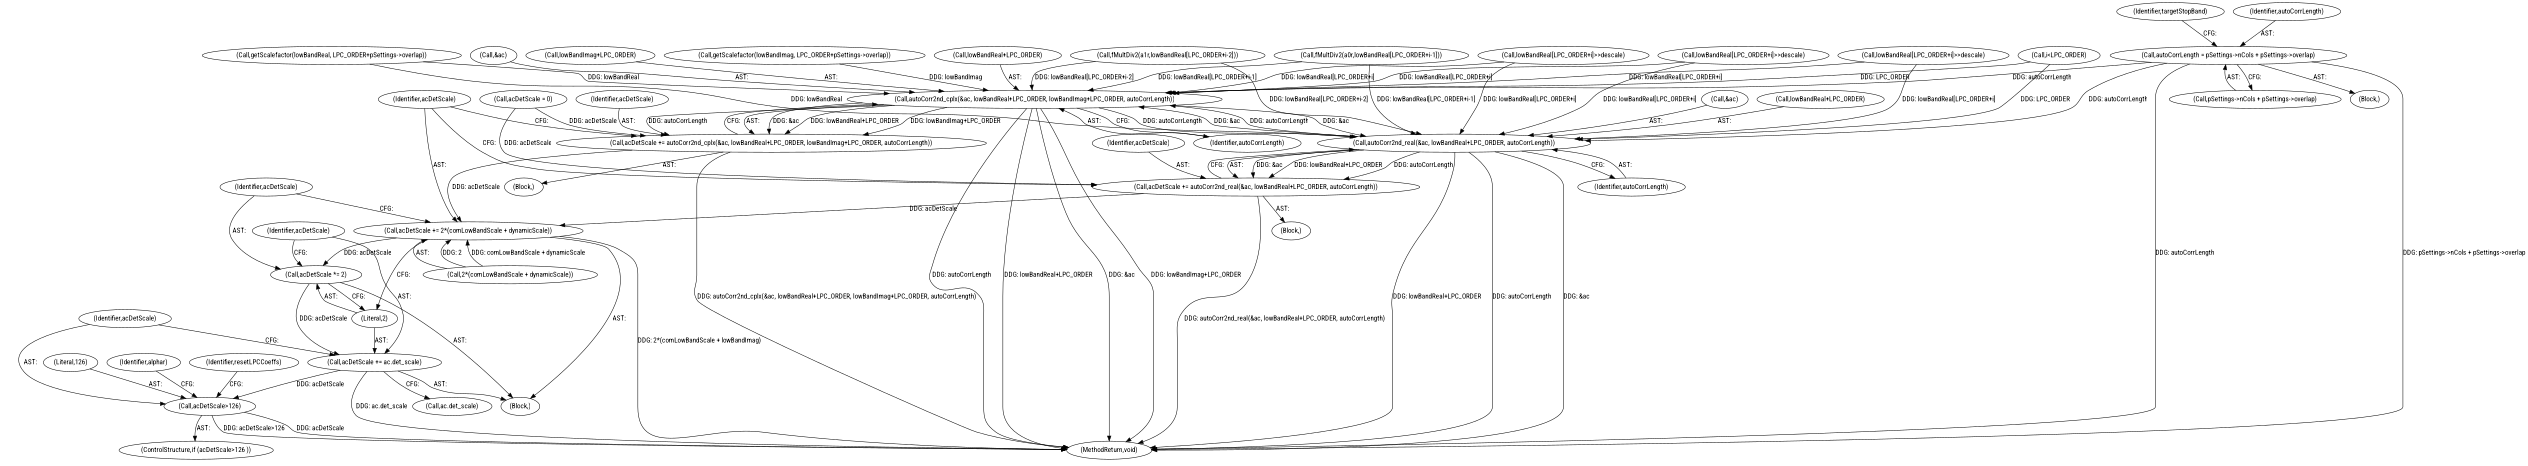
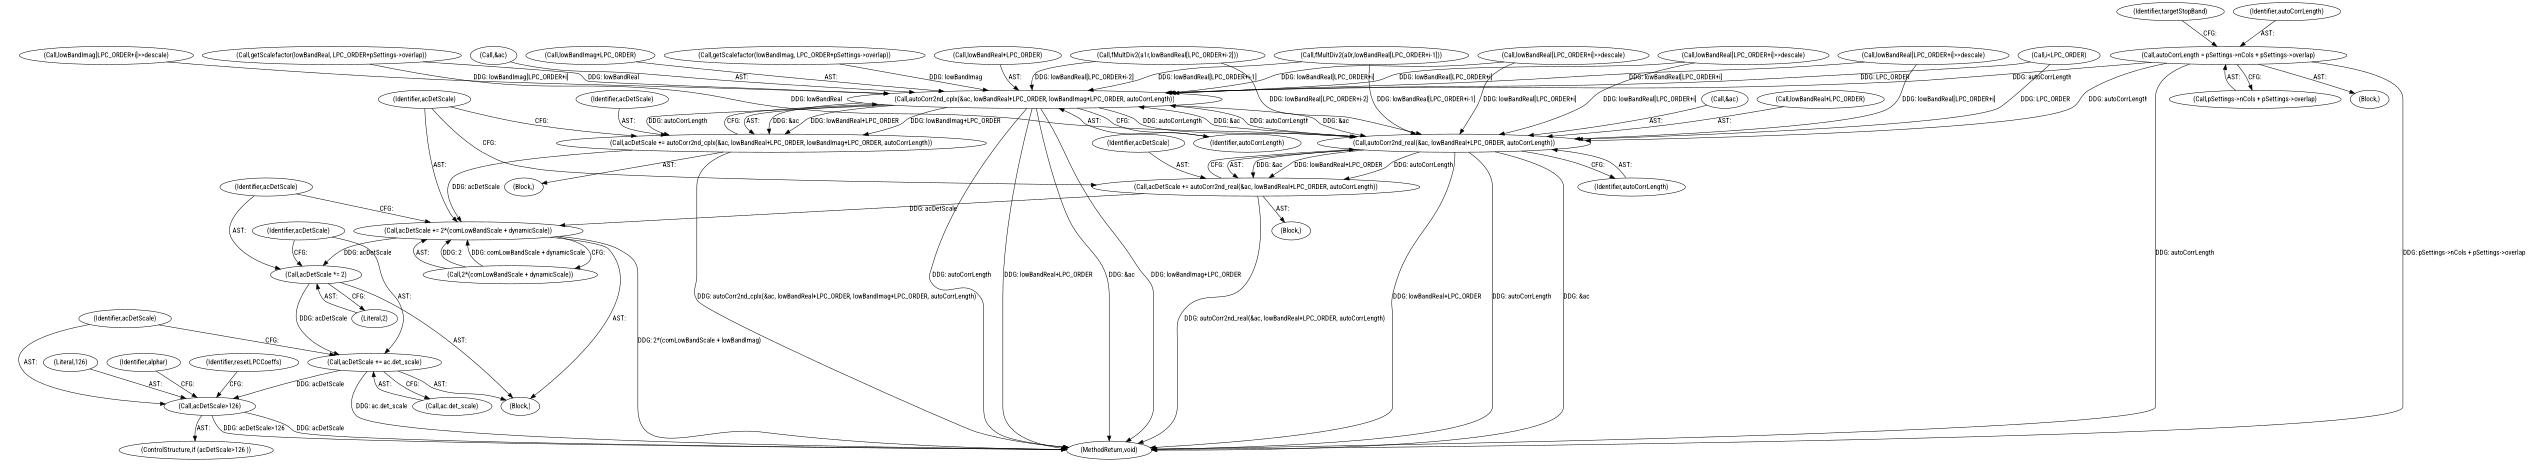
none -> (106, 55)
(523, 99) -> none
(396, 266) -> (584, 246)
(375, 338) -> (394, 394)
